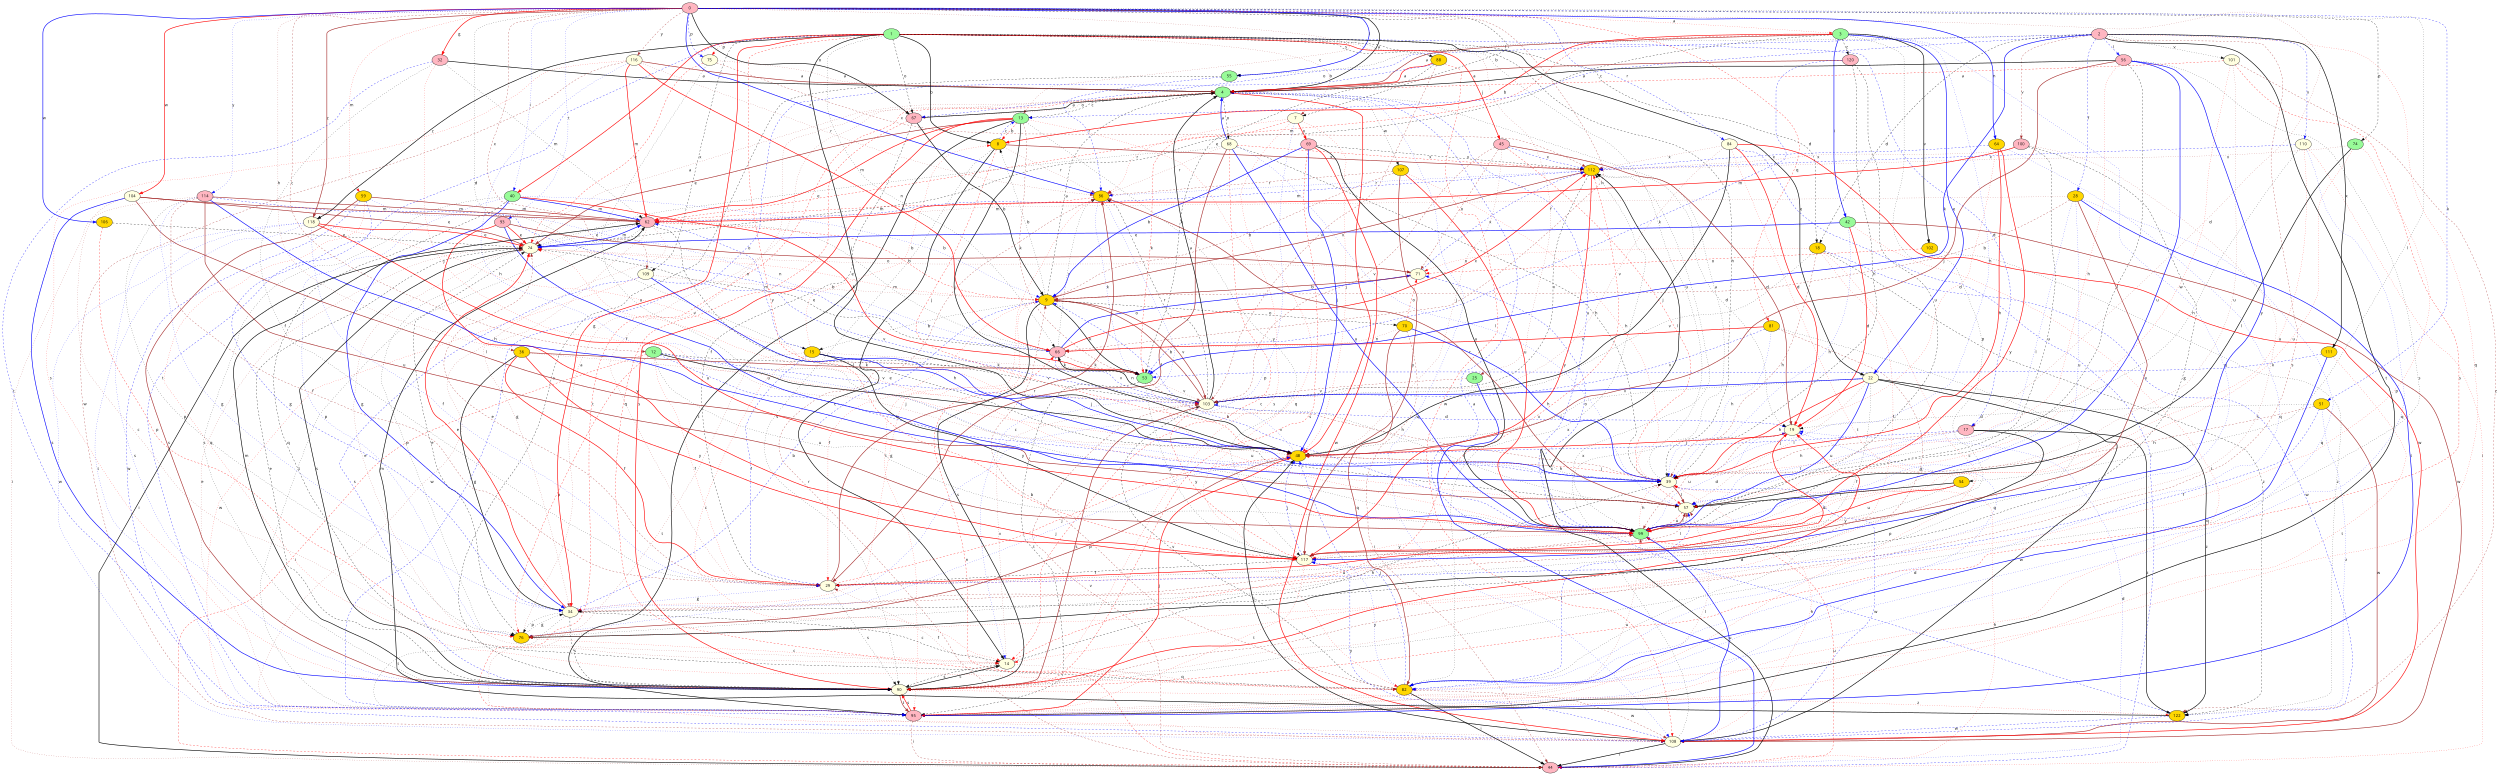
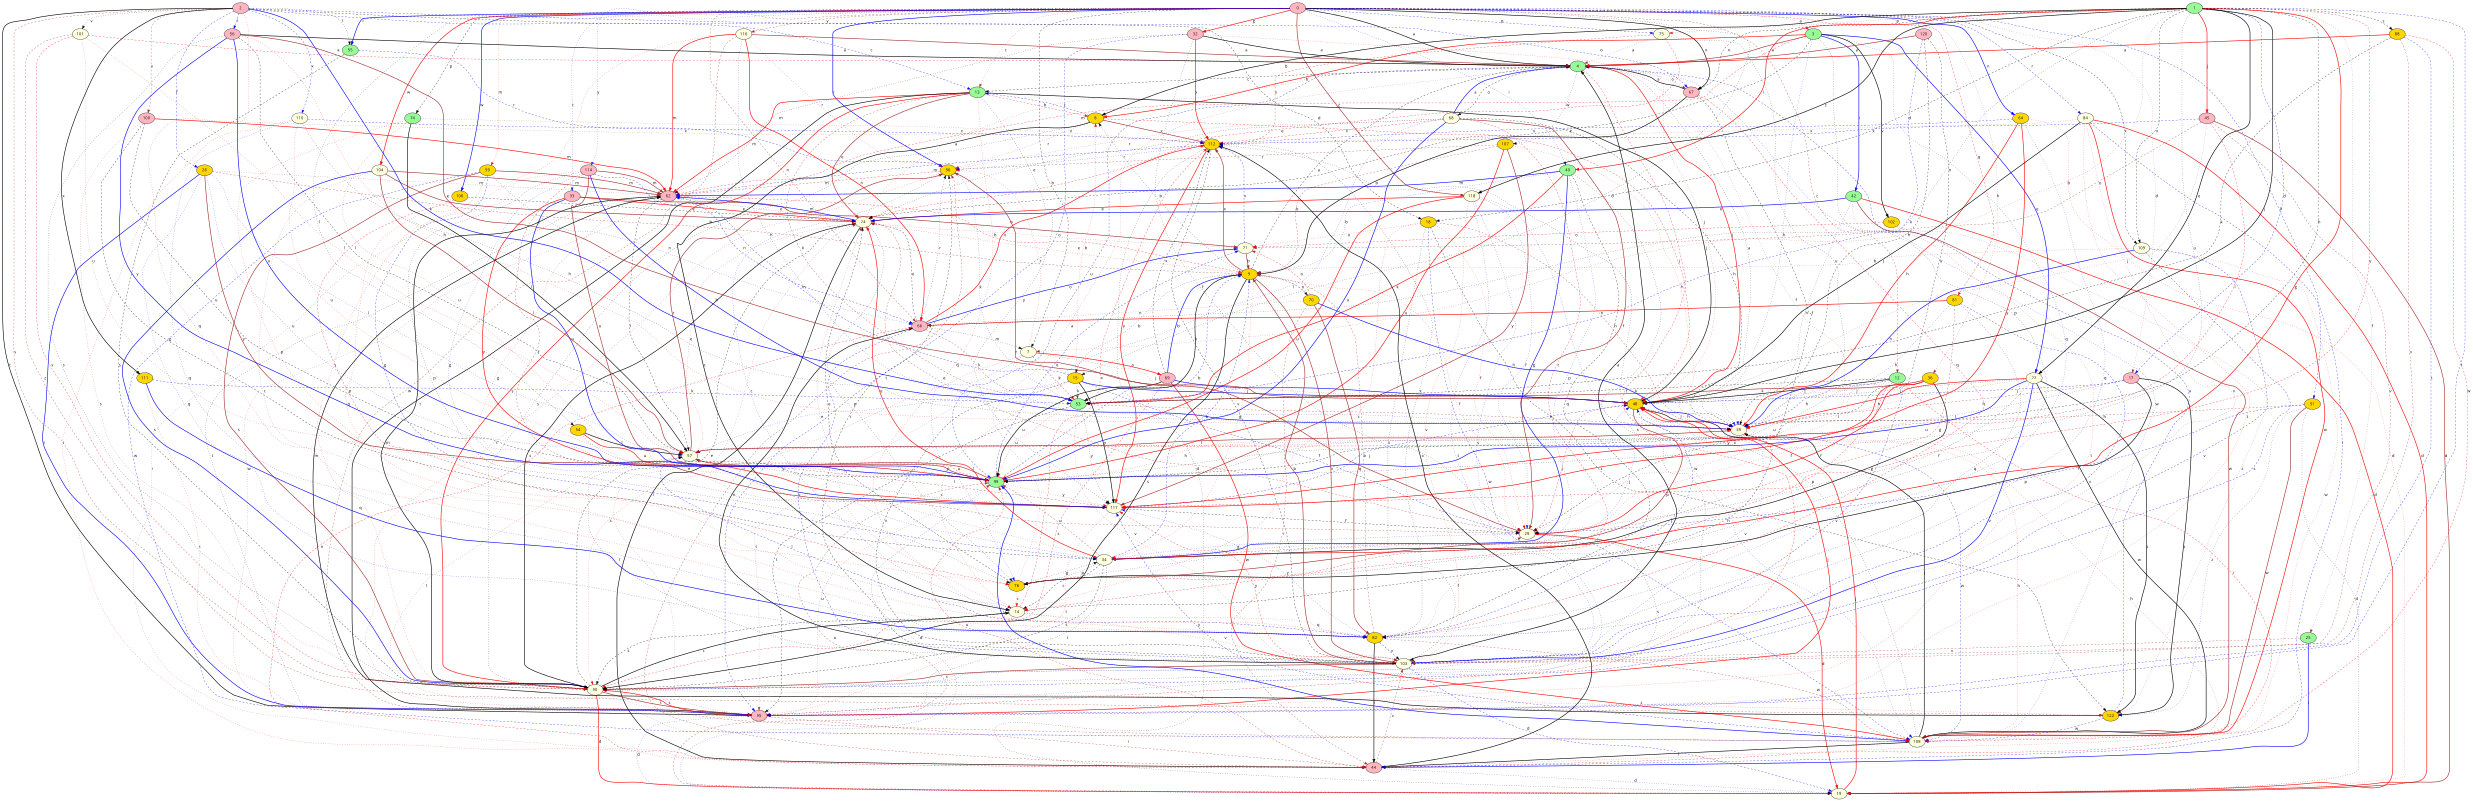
(1845, 46) -> none
none -> (1195, 89)
(501, 118) -> (1989, 30)
(877, 277) -> (976, 336)
(2181, 287) -> (344, 248)
(2337, 405) -> (2245, 376)
